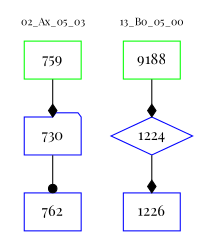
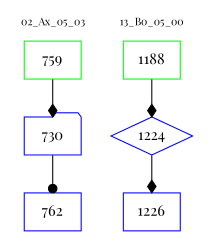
(152, 60) -> (152, 60)
